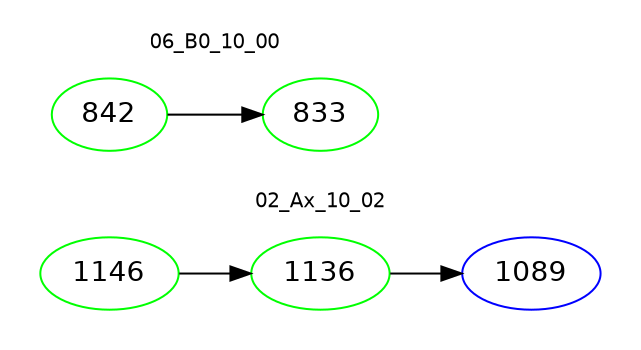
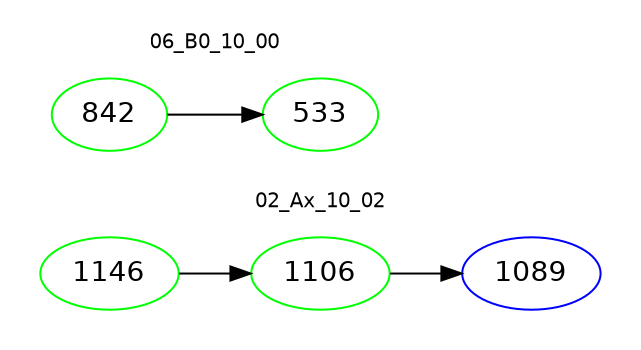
(320, 115) -> (320, 115)
(320, 274) -> (320, 274)
